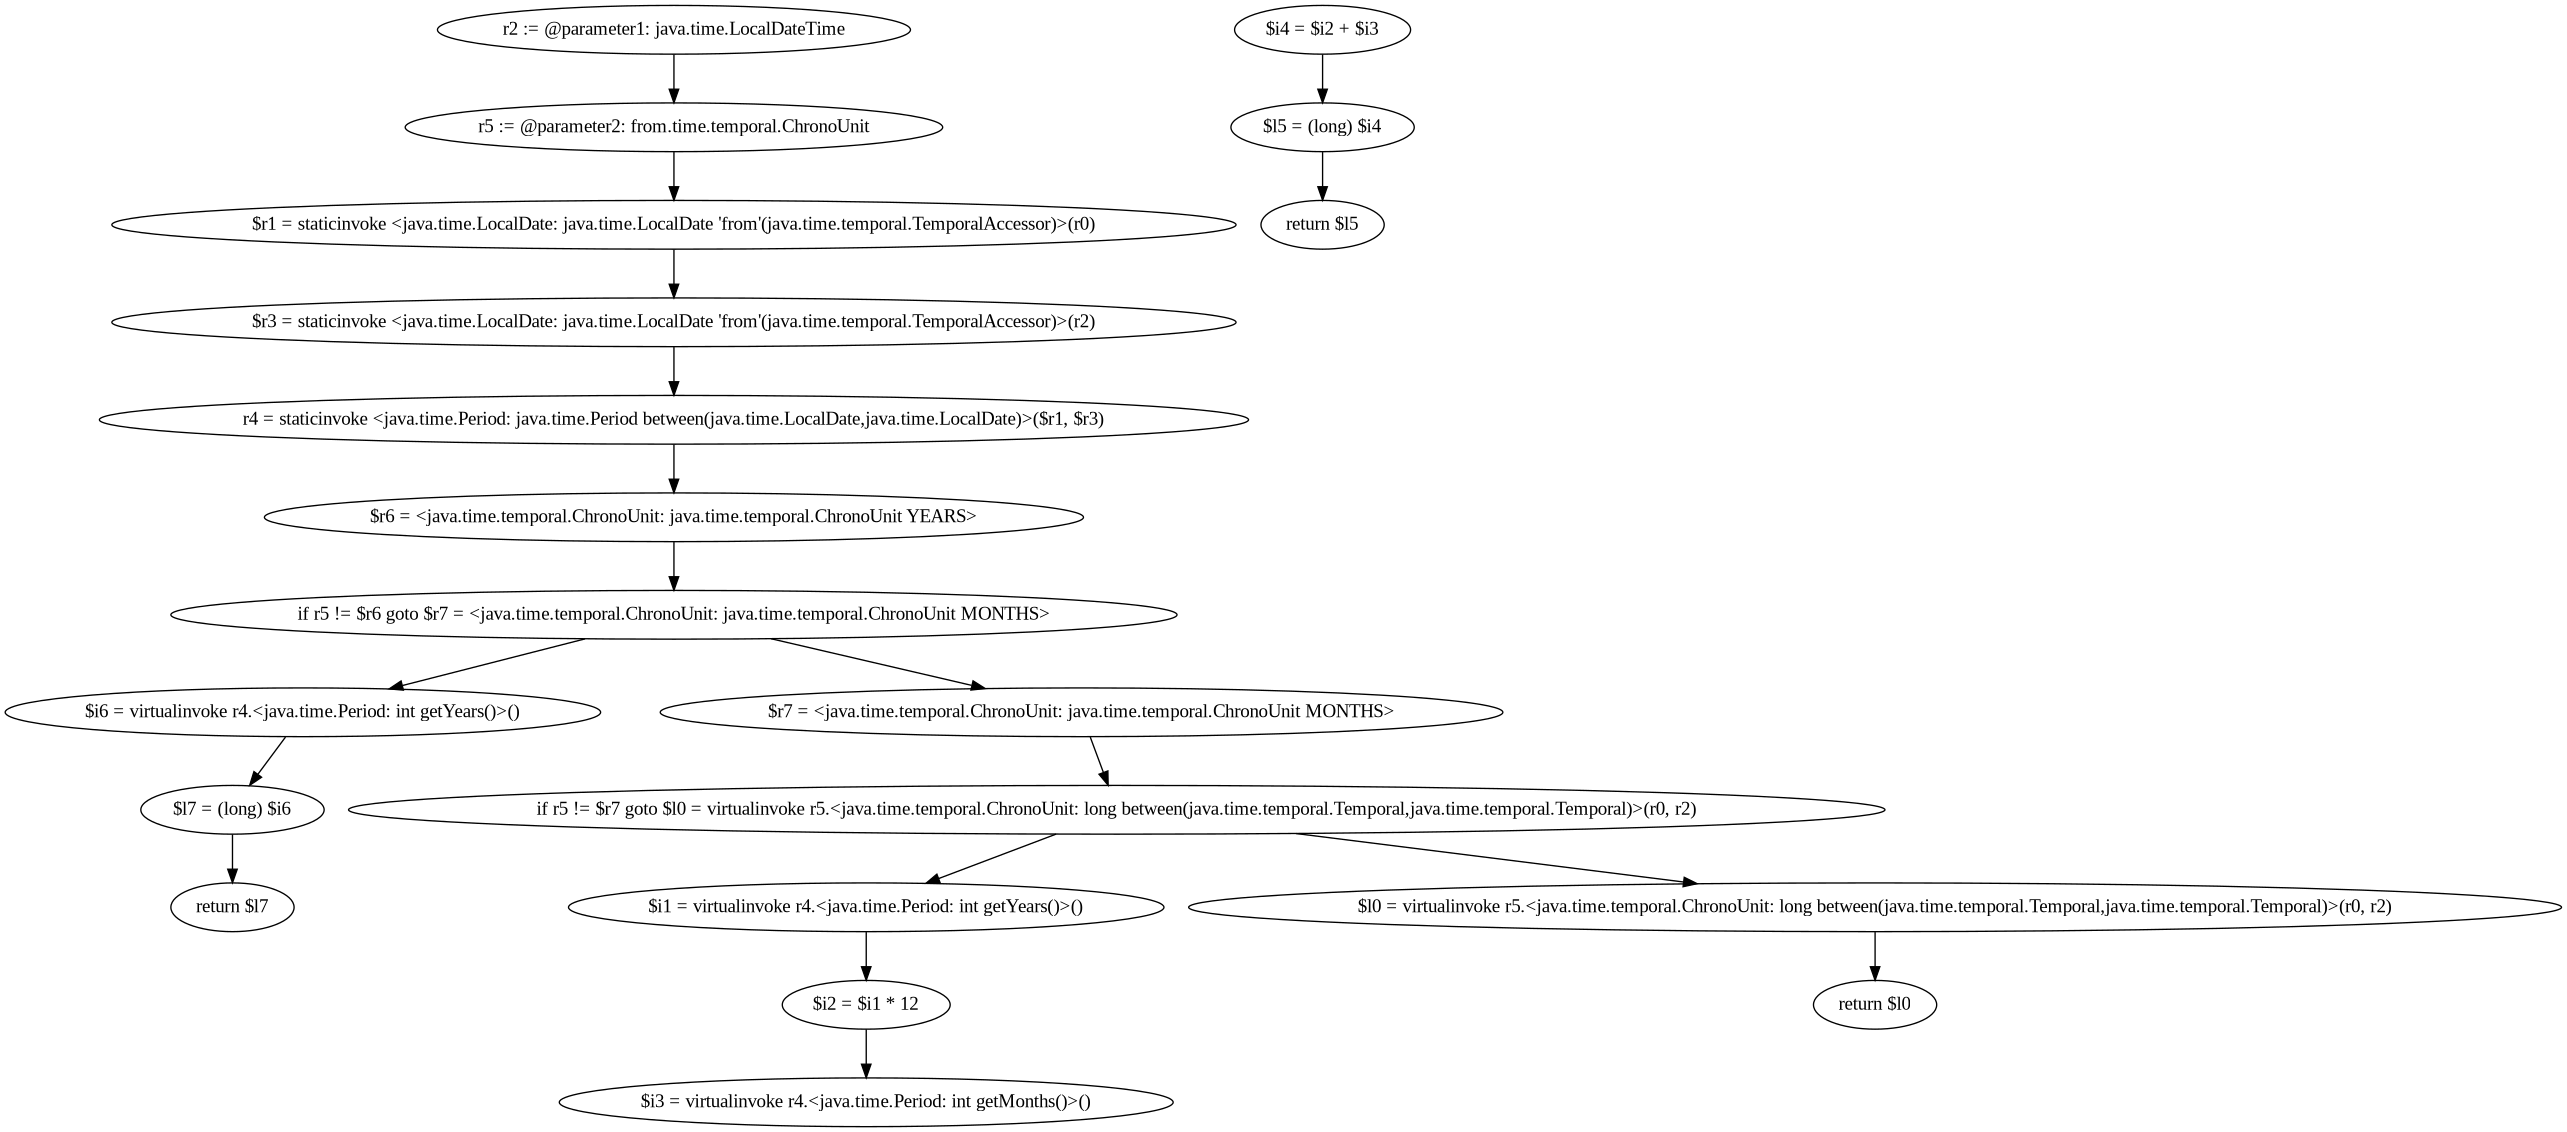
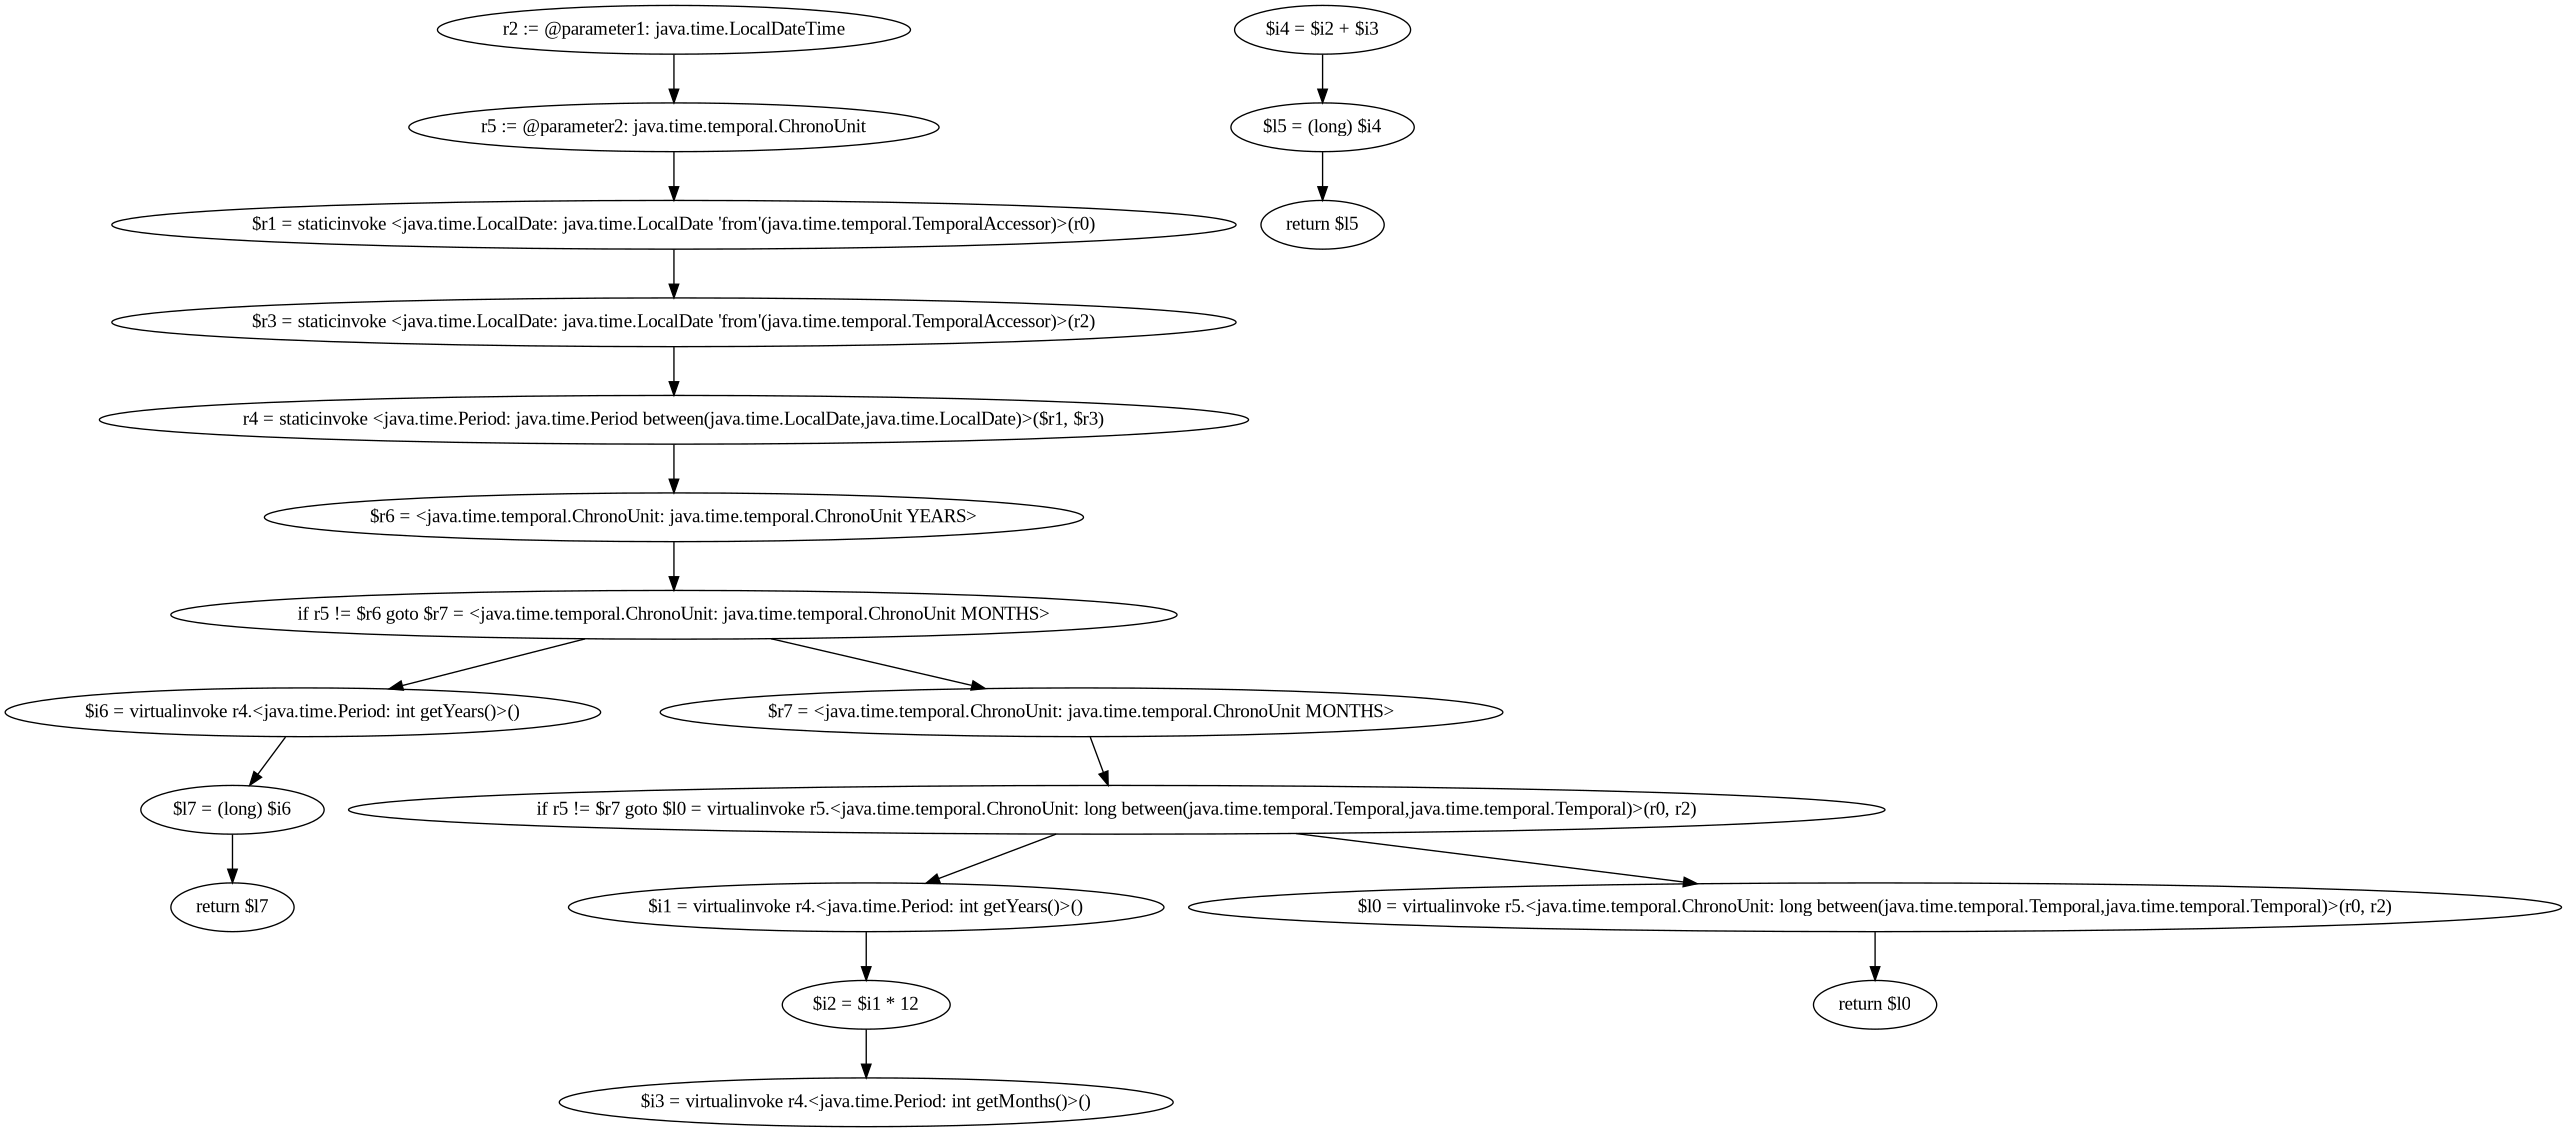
(674, 127) -> (674, 127)
